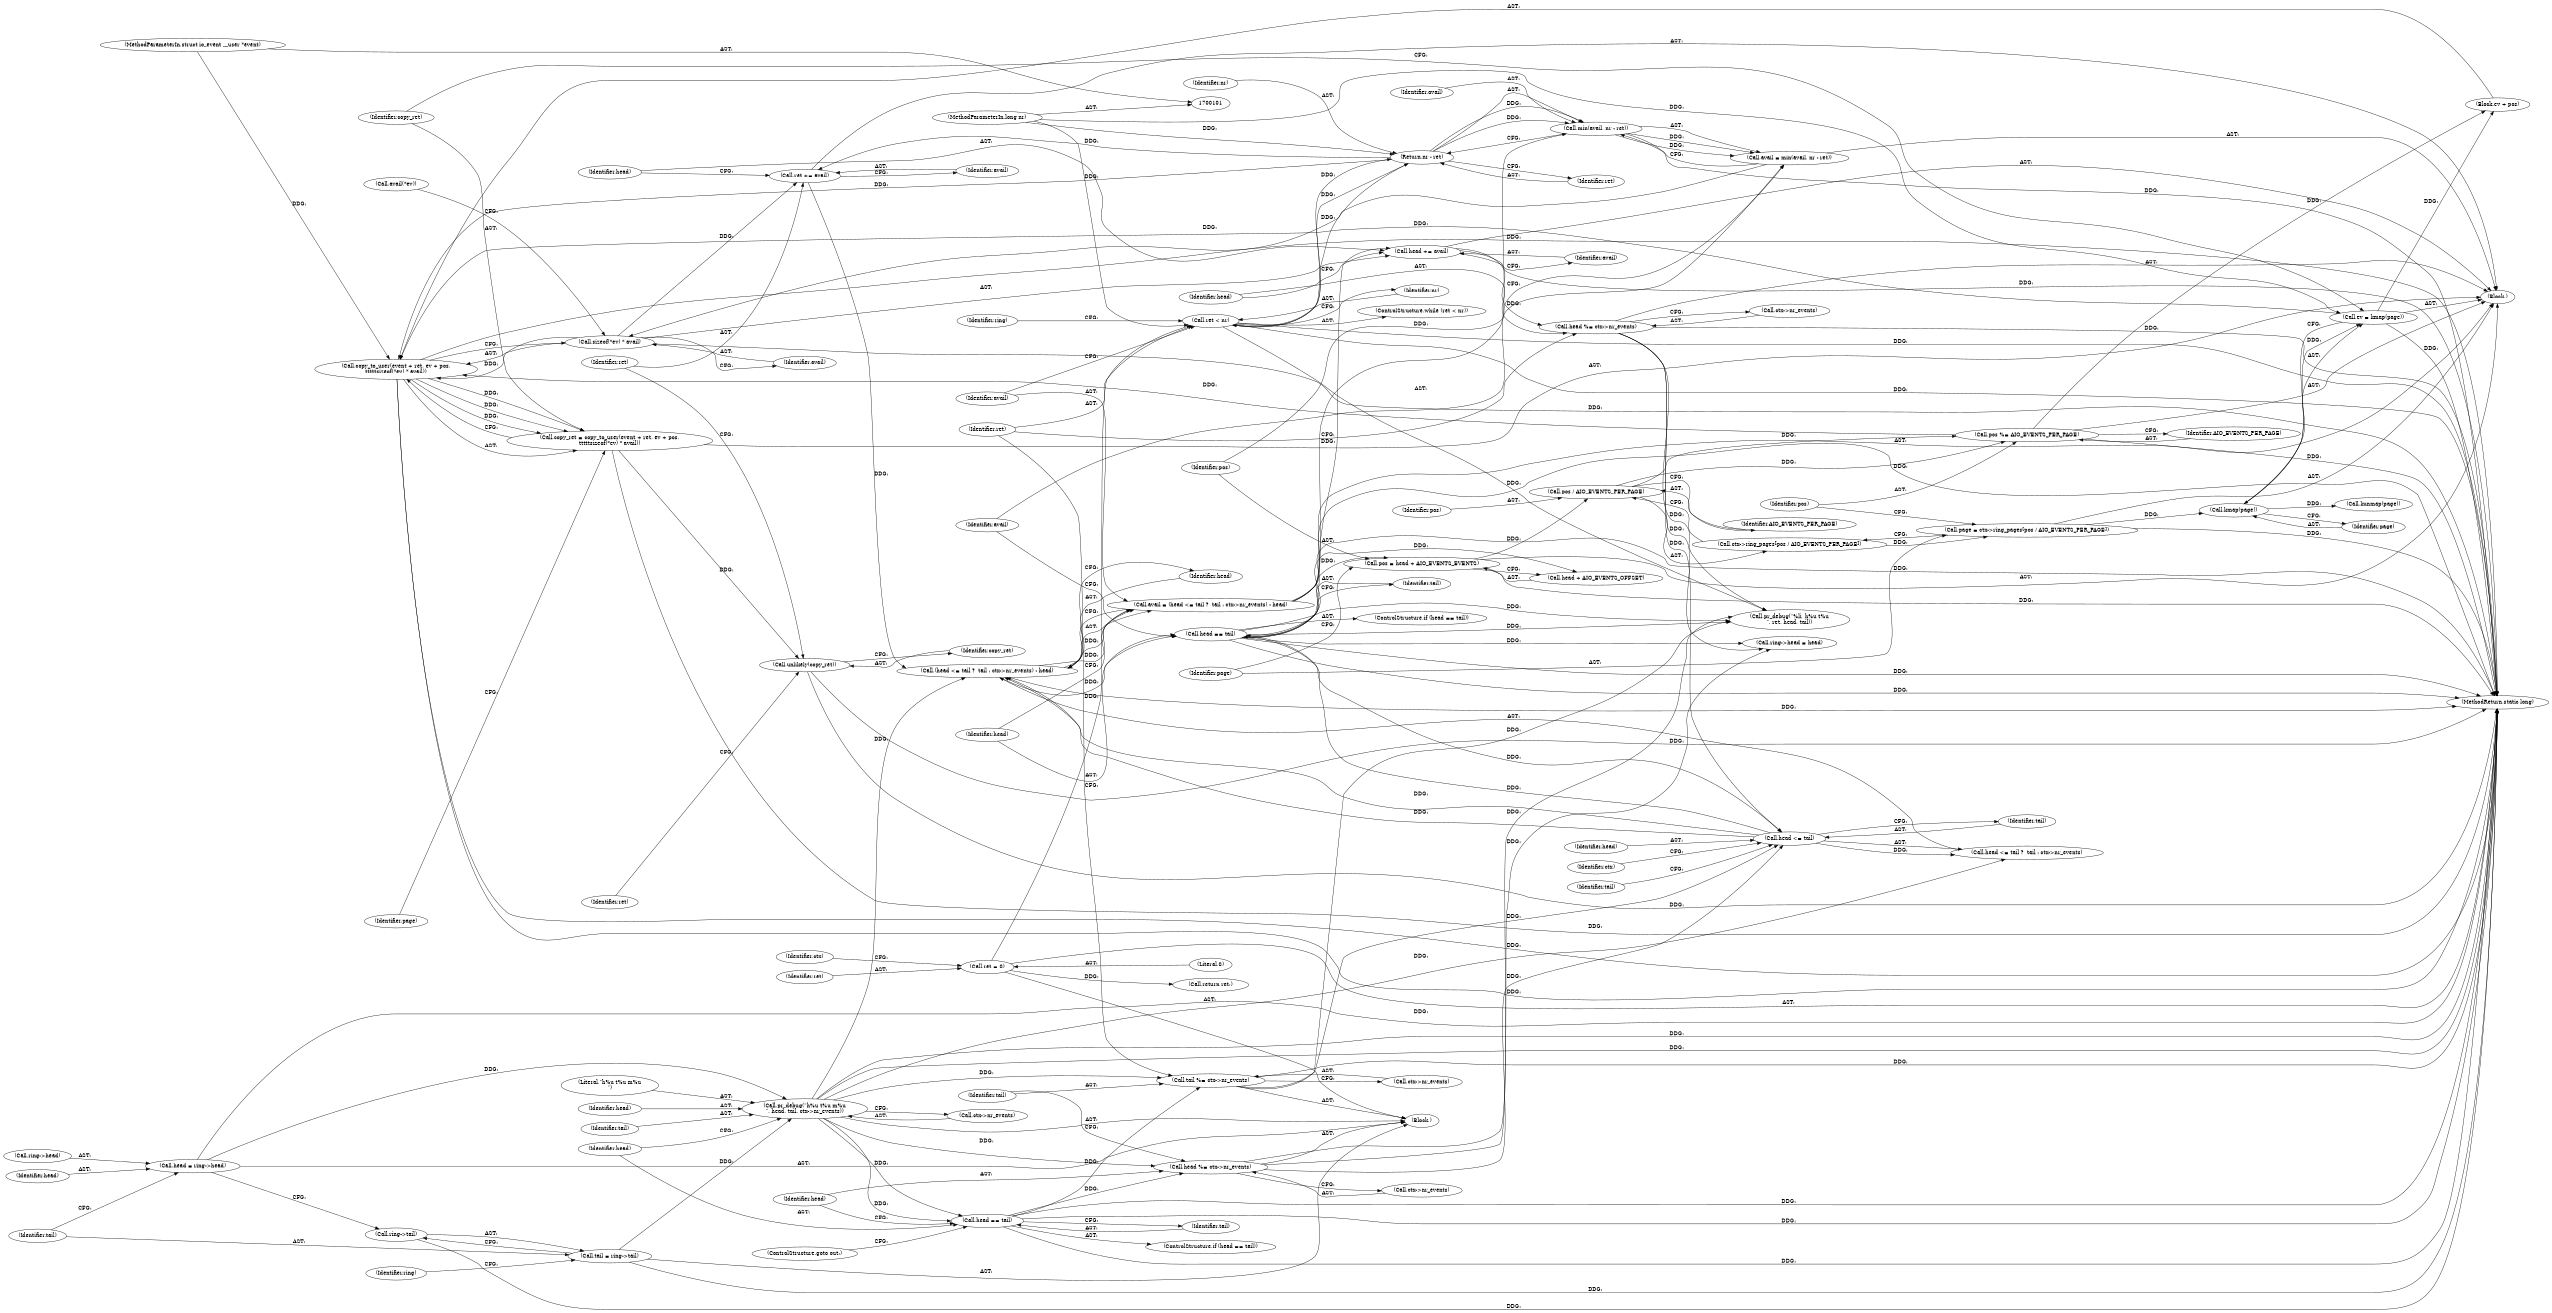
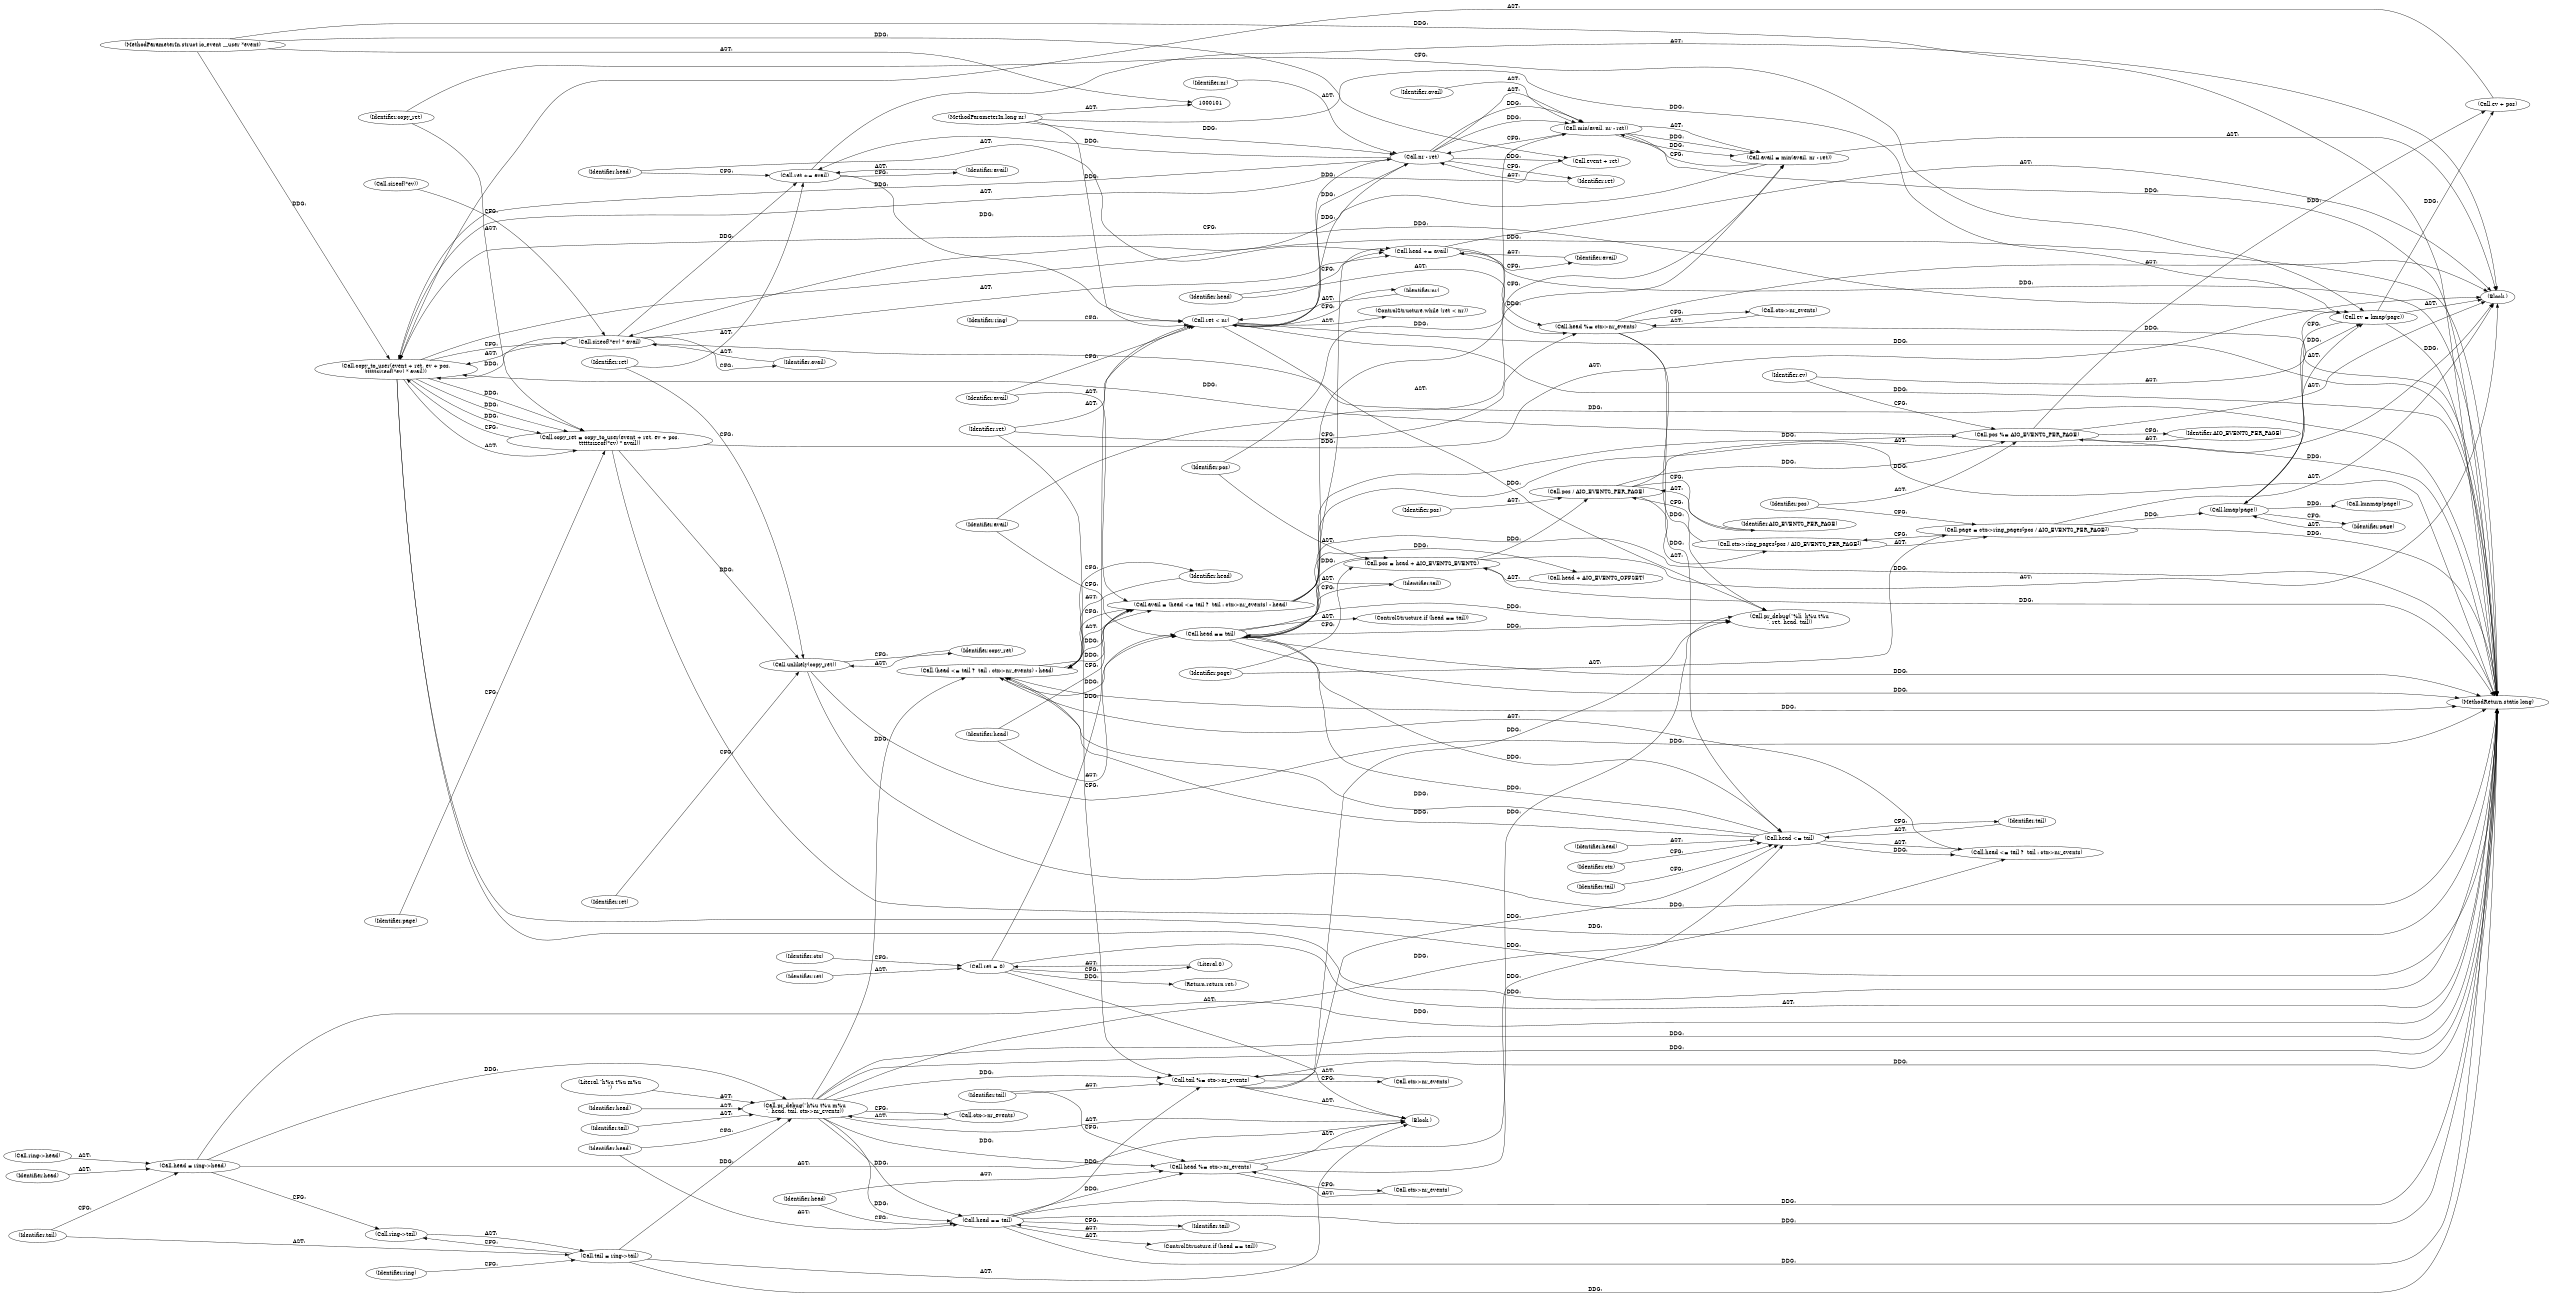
(1211, 103) -> (1211, 103)
(2498, 105) -> (2498, 105)
(1422, 157) -> (1422, 157)
none -> (1596, 162)
(396, 184) -> (396, 184)
(1211, 228) -> (1211, 228)
none -> (1790, 376)
(872, 422) -> (1000, 259)
(1902, 543) -> (1902, 543)
(1505, 572) -> none
(1790, 643) -> none
none -> (1096, 973)
(1211, 985) -> (1211, 985)
(805, 1254) -> none
(1711, 1309) -> (1586, 30)
